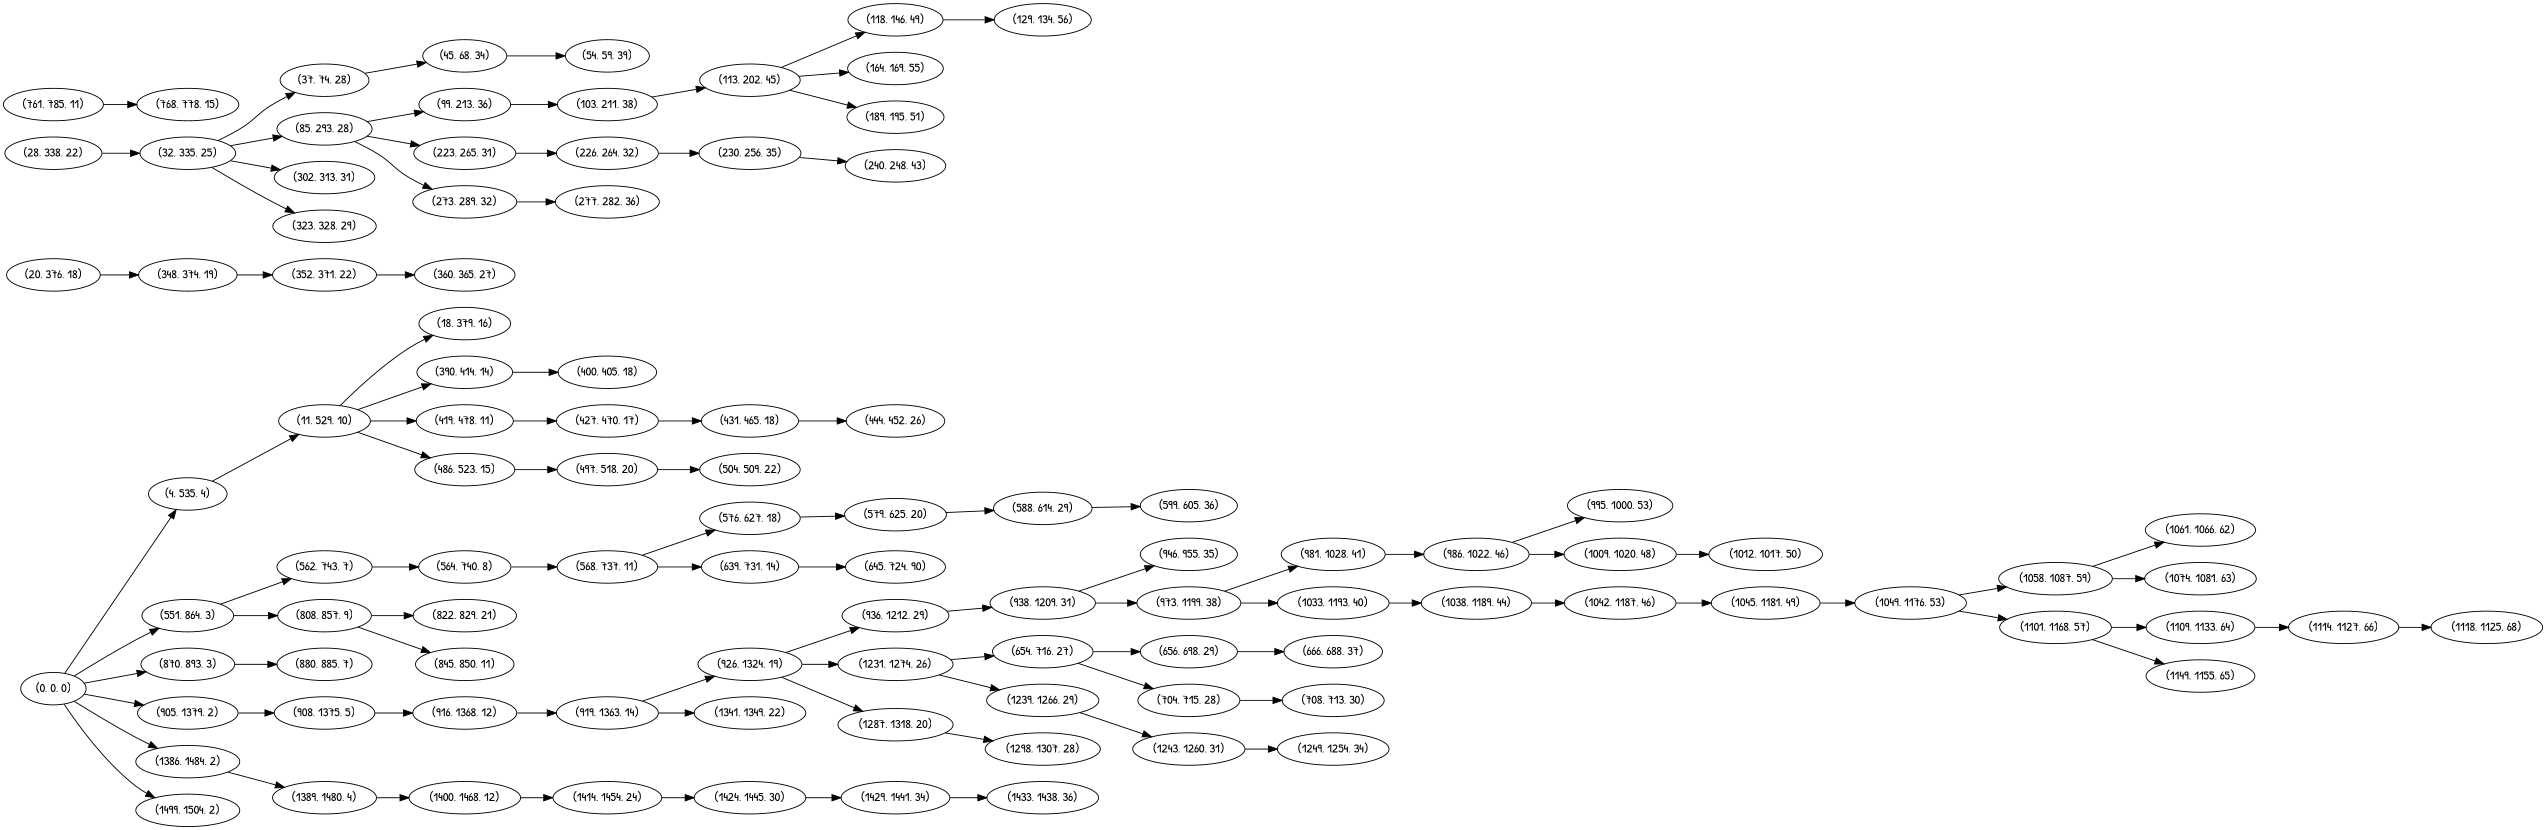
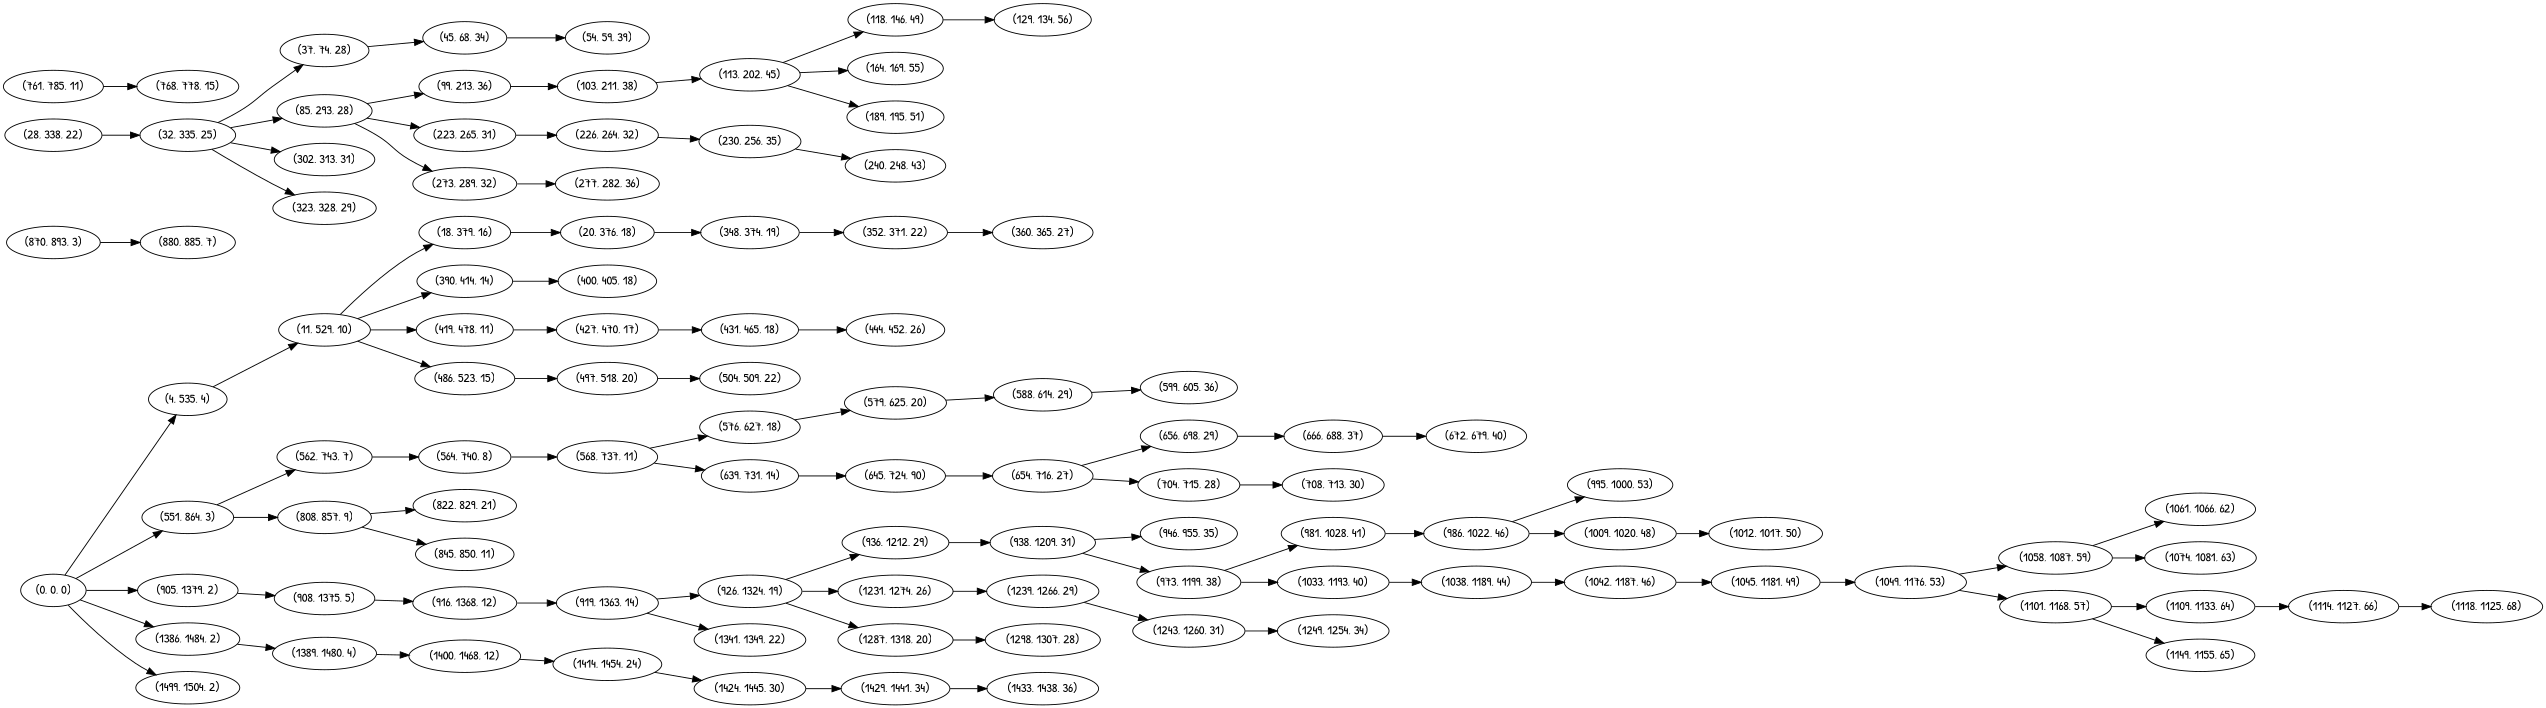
none -> (531, 233)
none -> (1476, 436)
(968, 658) -> (964, 476)
(111, 678) -> none
